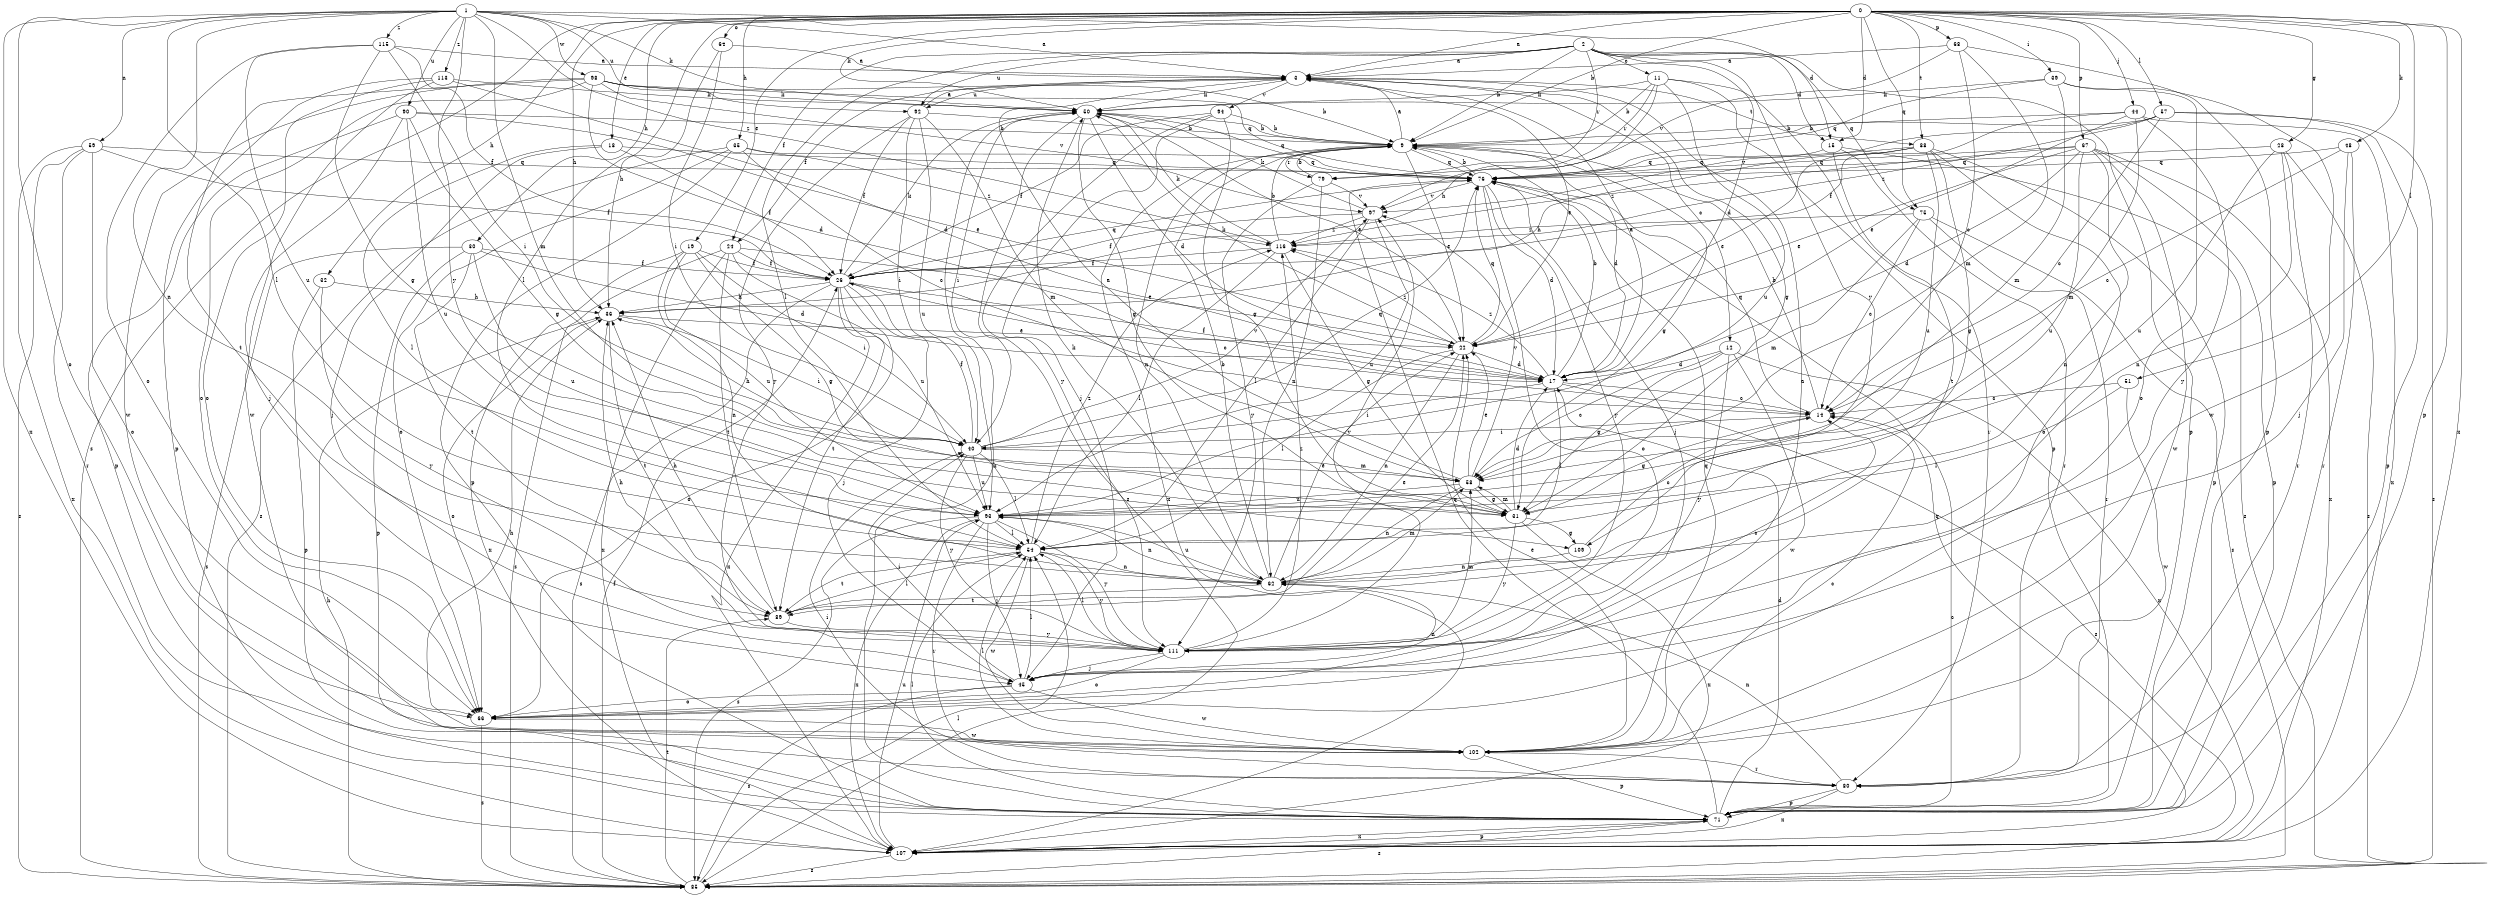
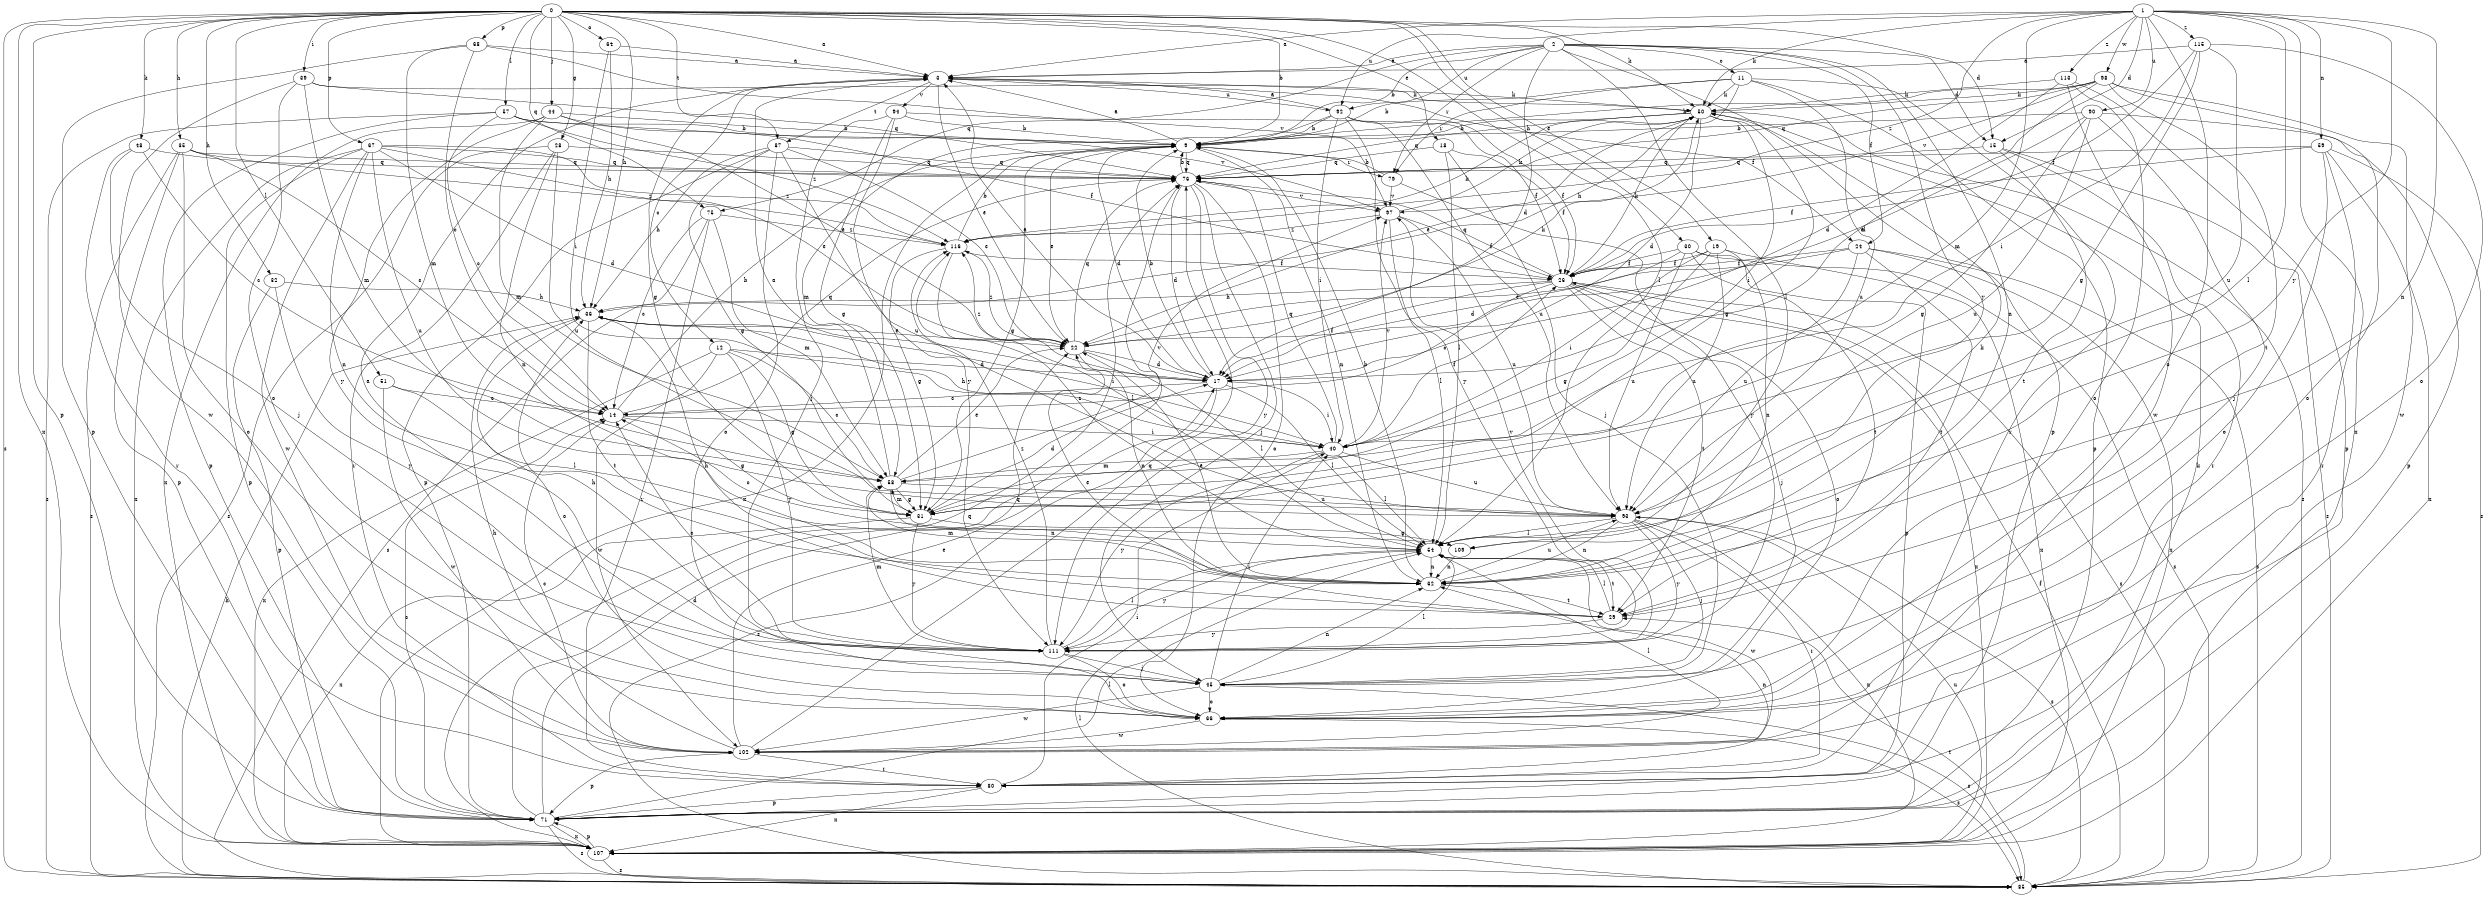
(1924, 146) -> (778, 146)
(1290, 381) -> (2001, 352)
(779, 618) -> (1612, 618)
